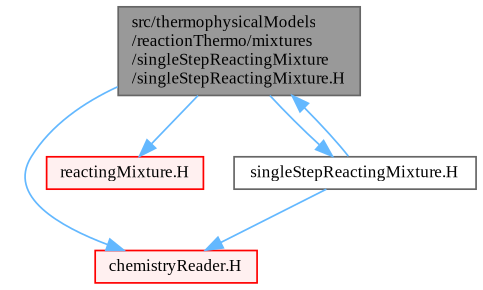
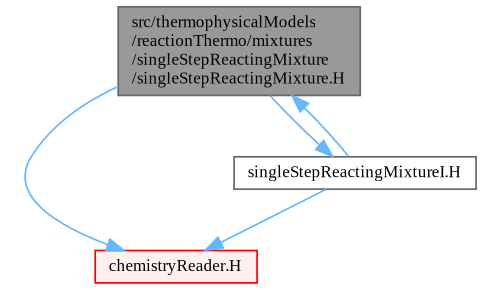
(125, 173) -> none
(355, 173) -> (355, 173)
